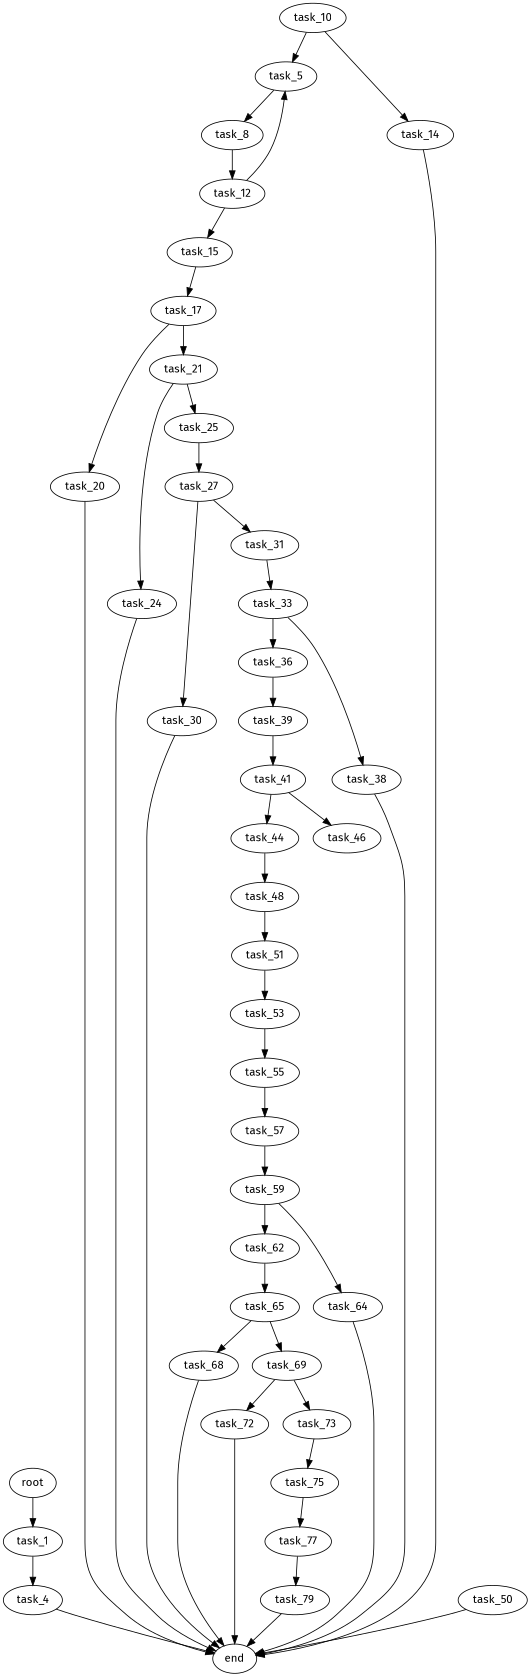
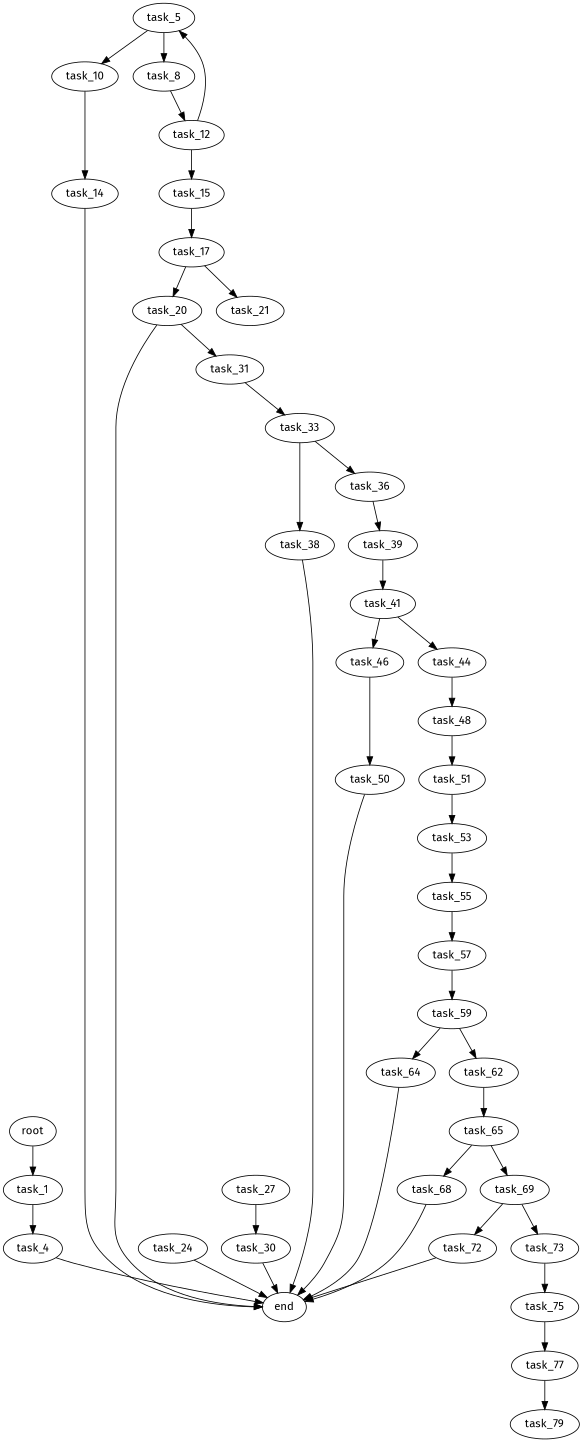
(301, 43) -> (128, 45)
(199, 428) -> none
(144, 480) -> none
(229, 513) -> (195, 337)
none -> (370, 717)
(267, 1627) -> none
